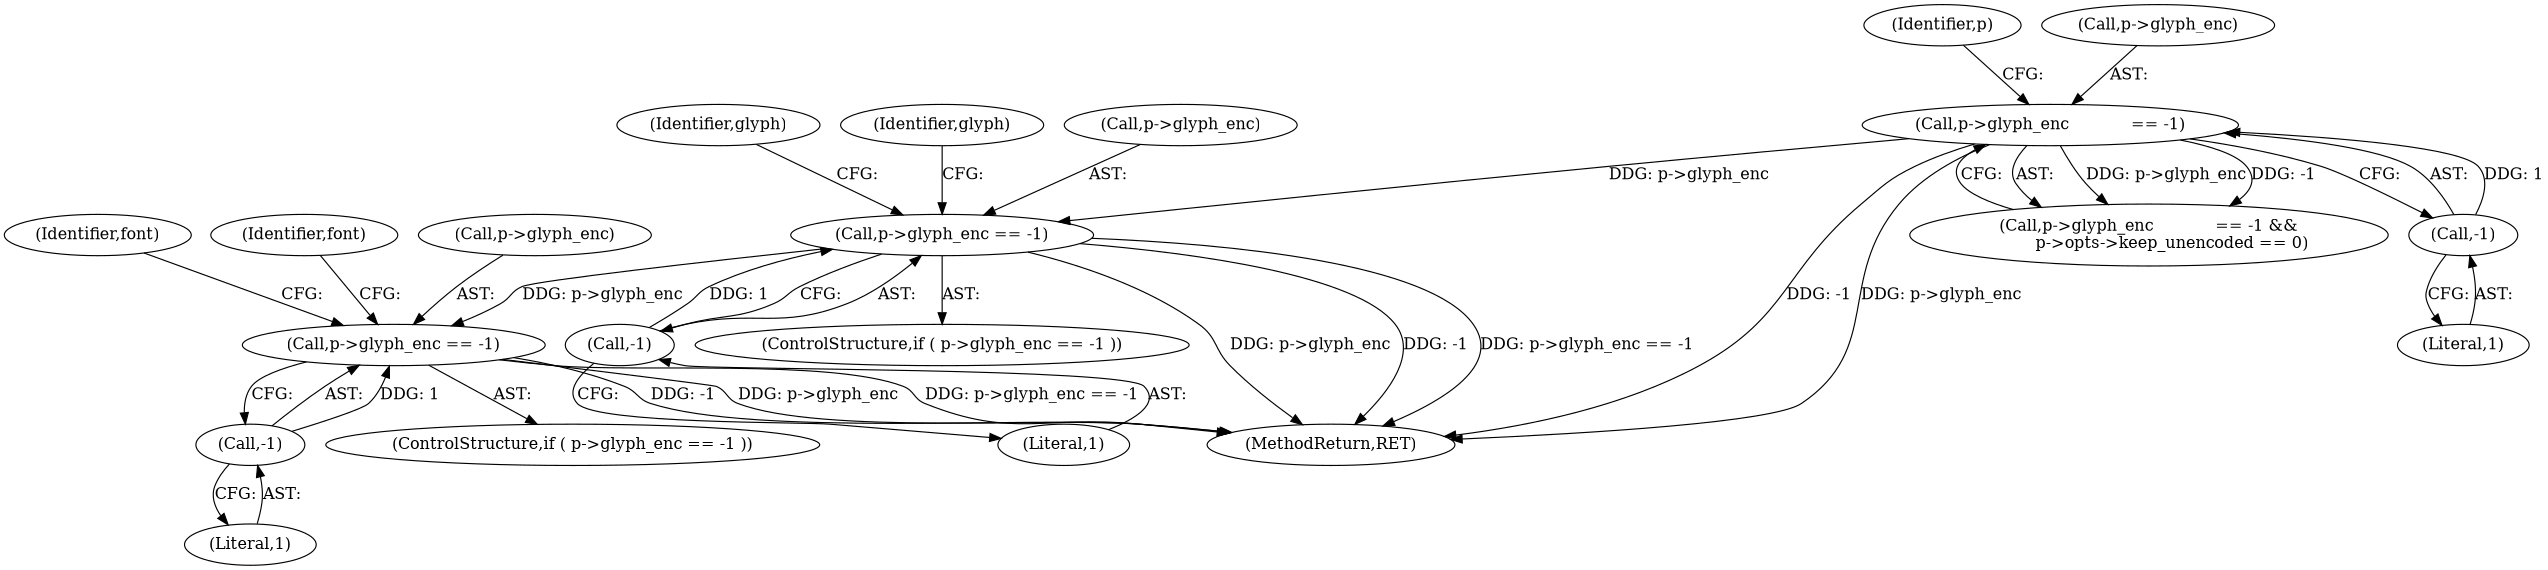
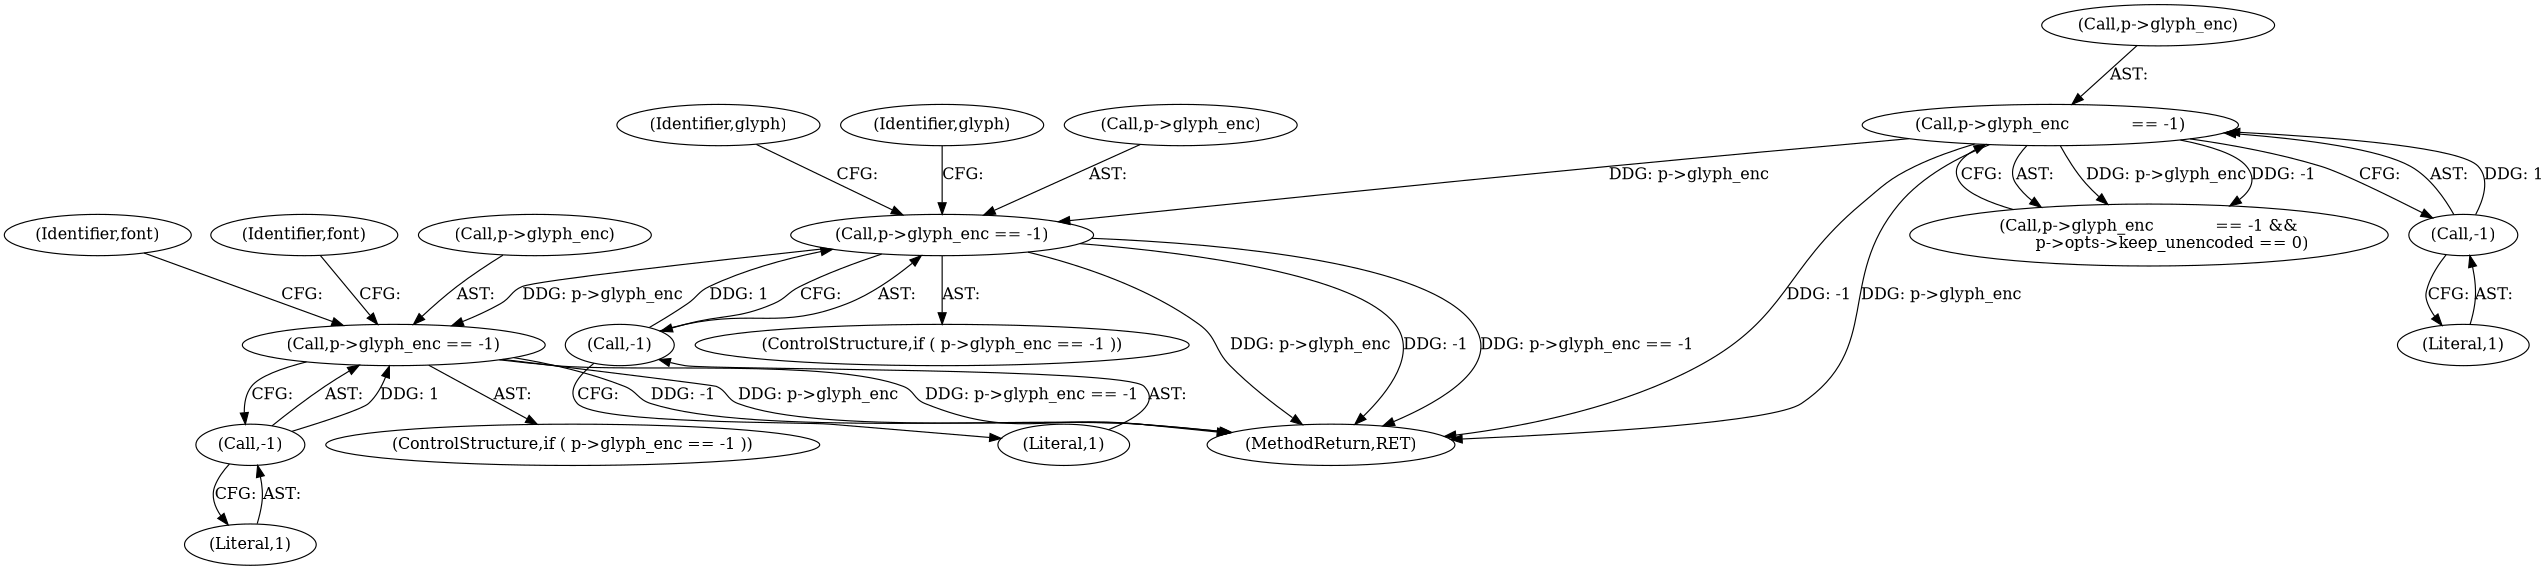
(1942, 25) -> none
